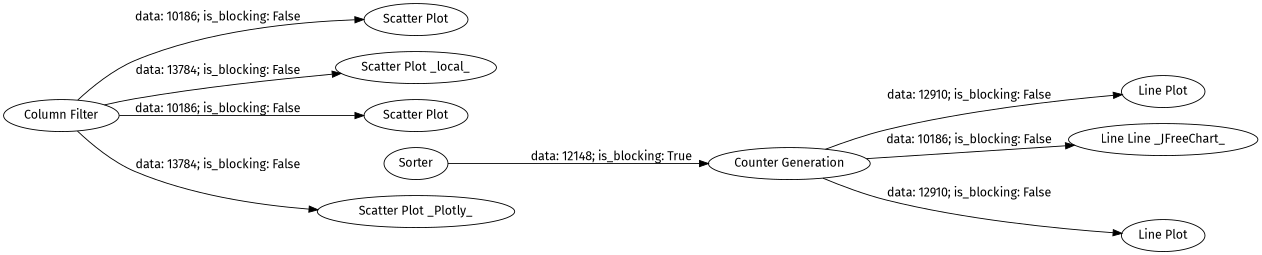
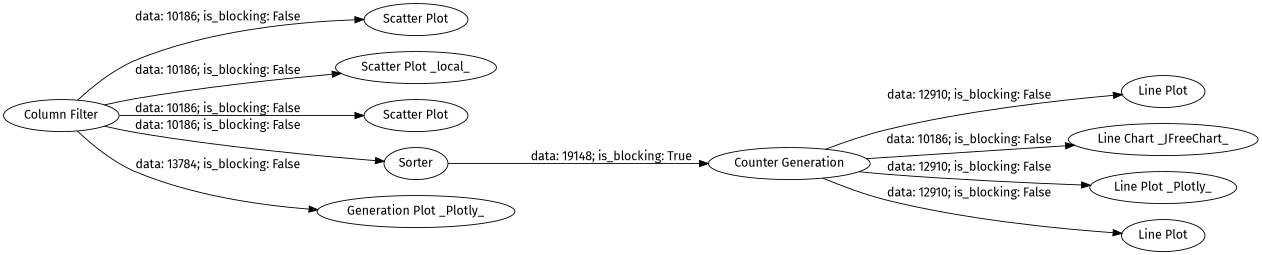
(218, 71) -> (218, 71)
(1163, 140) -> (1163, 140)
none -> (239, 147)
(612, 157) -> (612, 157)
none -> (1163, 188)
(416, 212) -> (416, 212)
